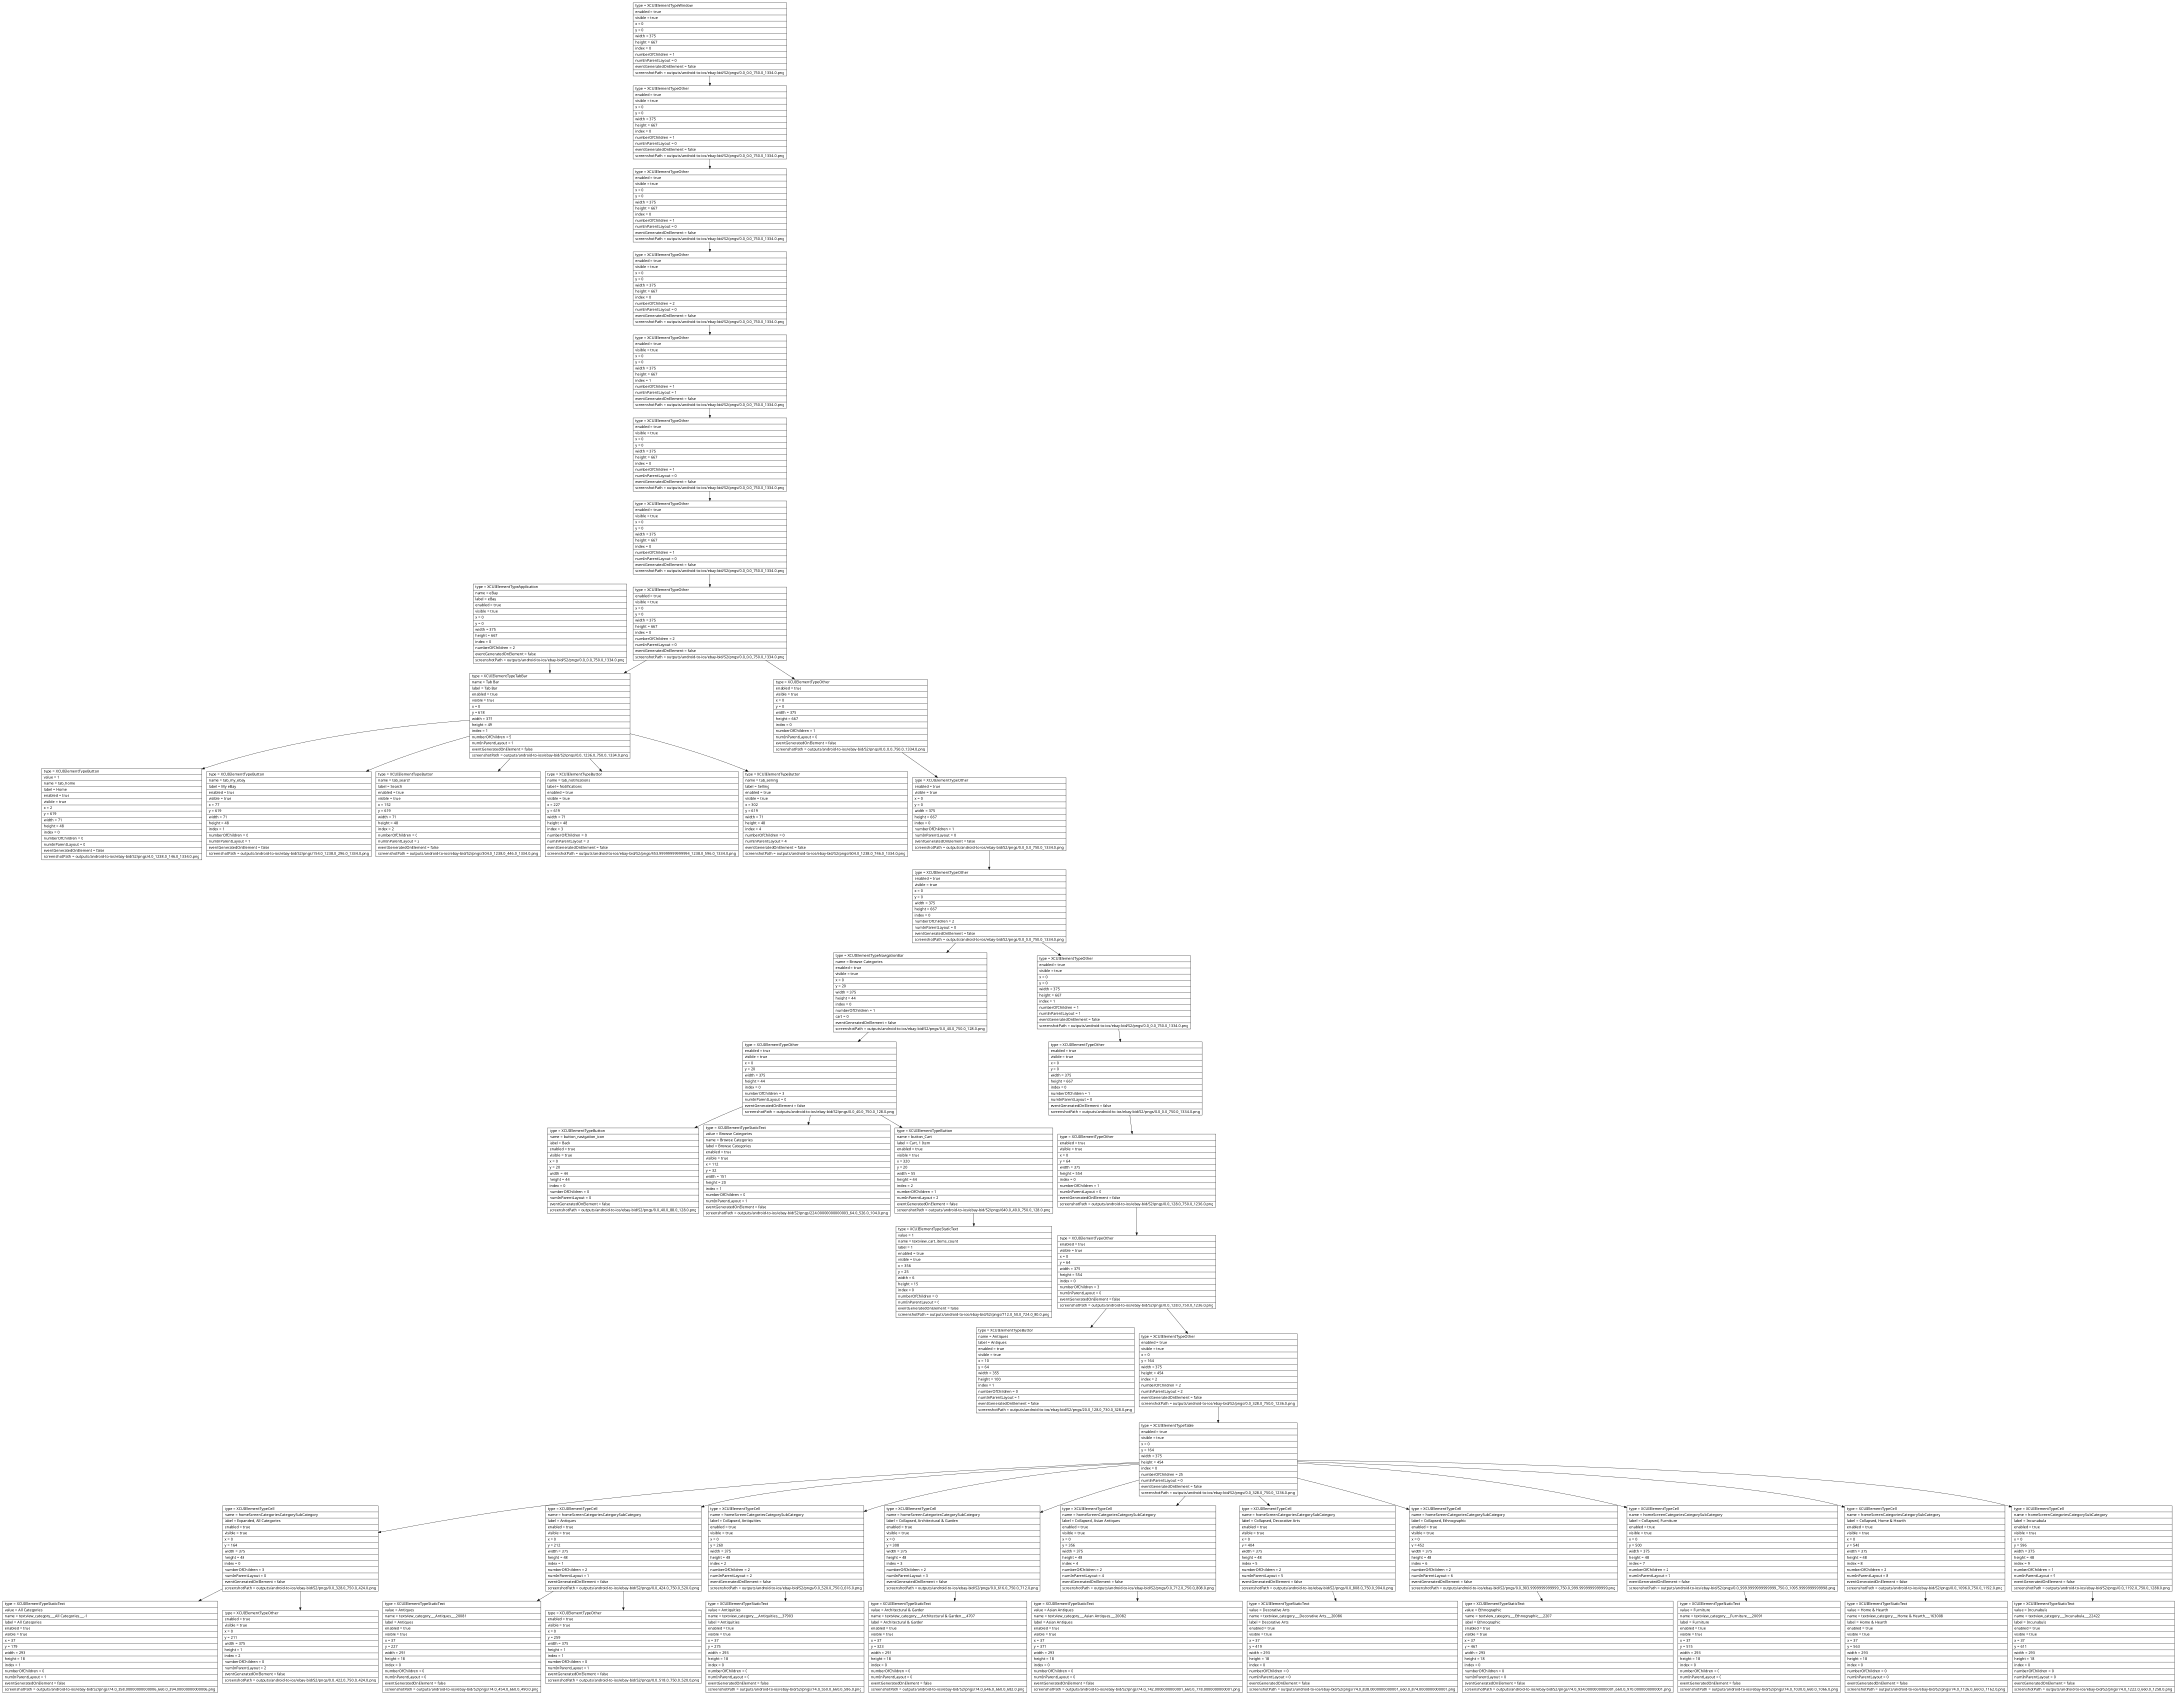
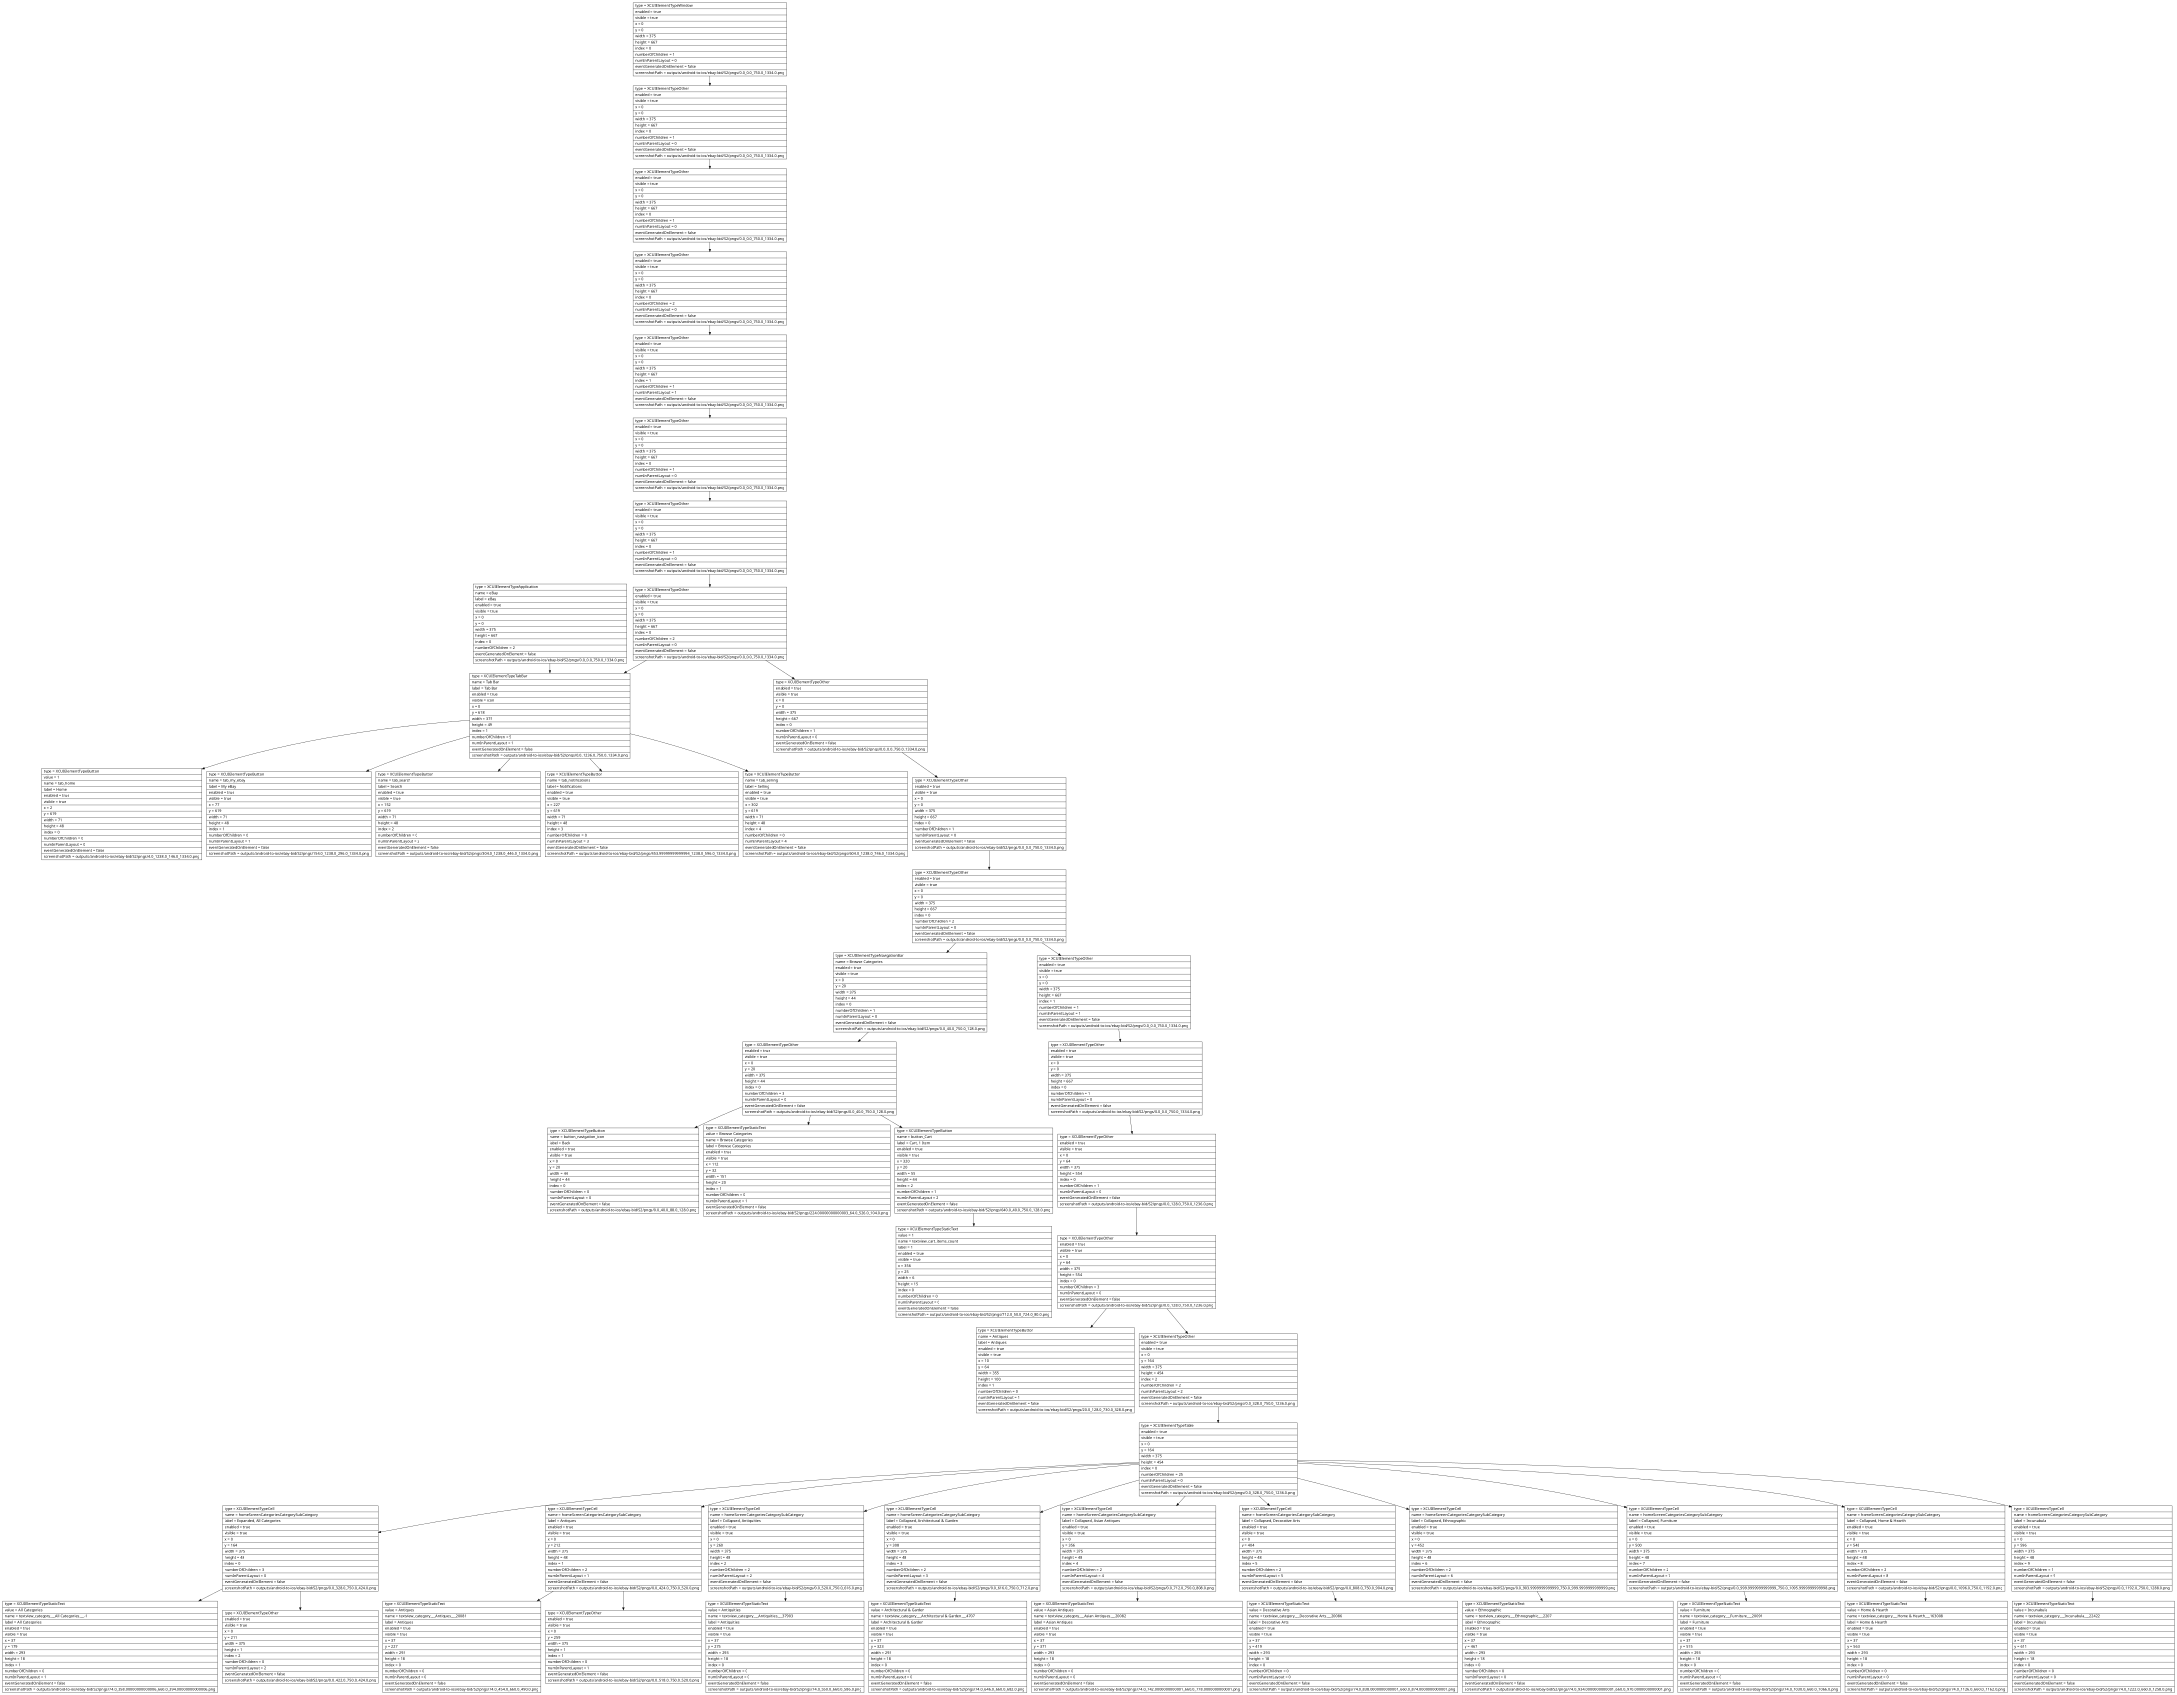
(483, 700) -> (483, 700)
(842, 1017) -> (856, 1017)
